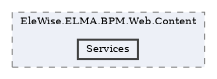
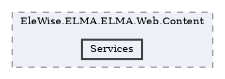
(108, 22) -> (112, 22)
